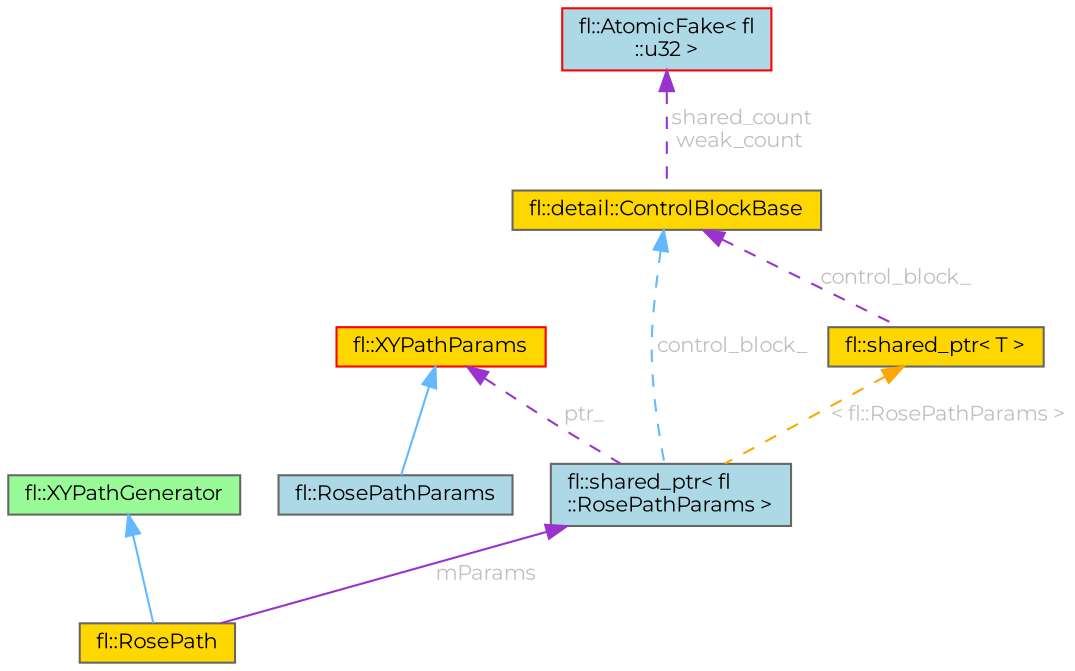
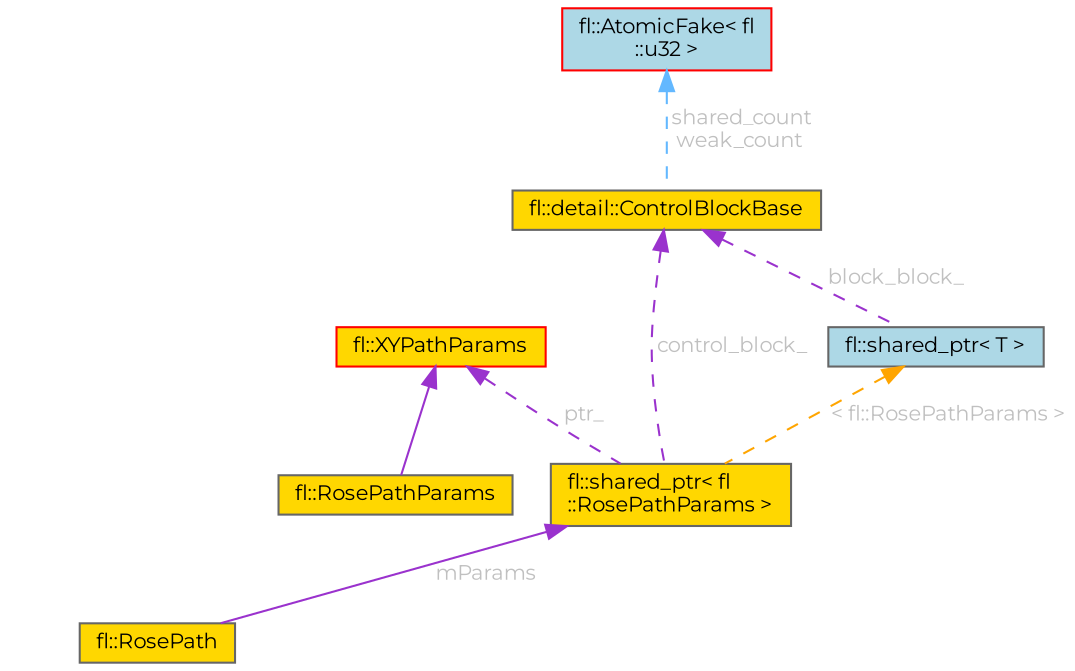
(667, 141) -> (667, 141)
(895, 279) -> (895, 279)
(936, 347) -> (936, 347)
(652, 357) -> (652, 357)
(415, 431) -> (415, 431)
(124, 495) -> none
(396, 495) -> (396, 495)
(671, 495) -> (671, 495)
